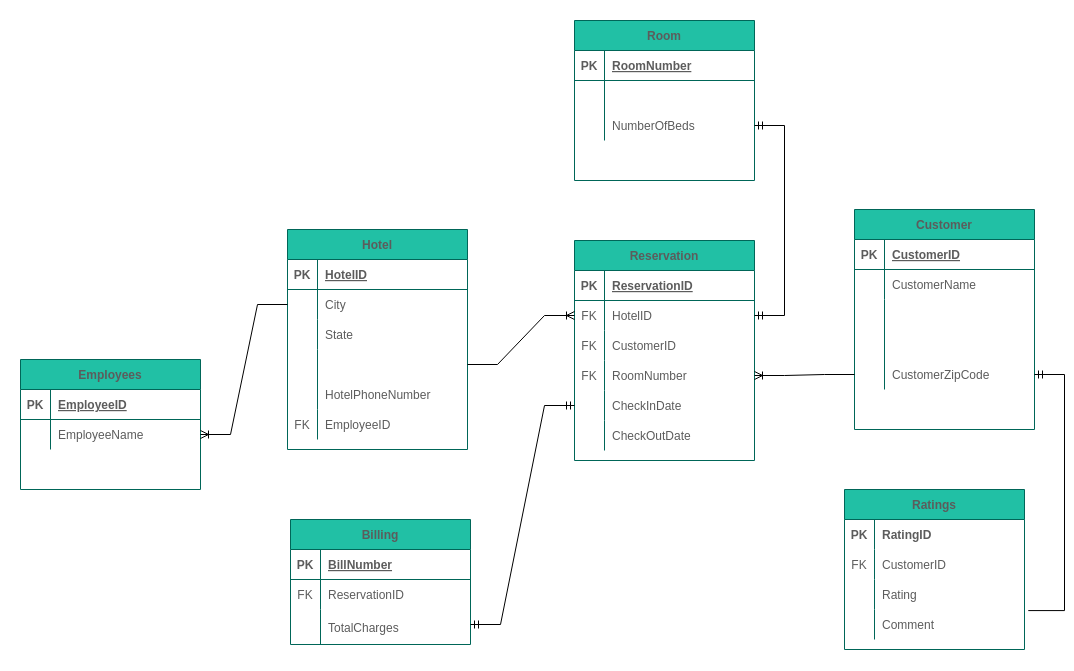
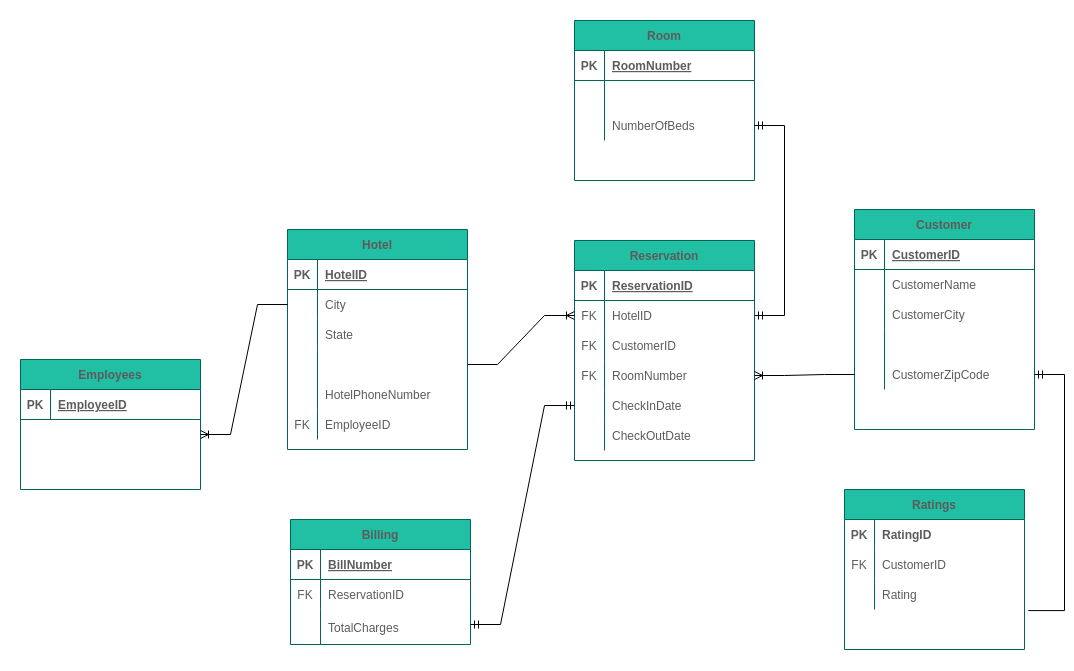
none -> (960, 315)
(126, 435) -> none
(950, 625) -> none
